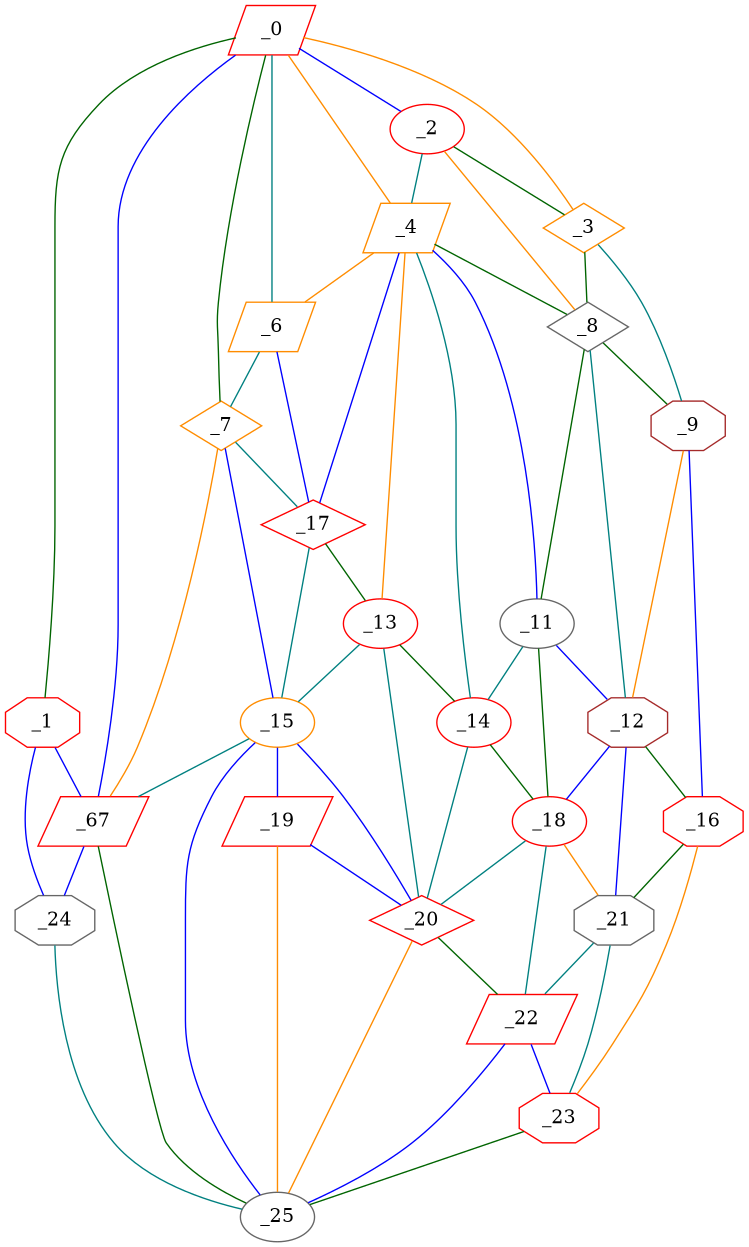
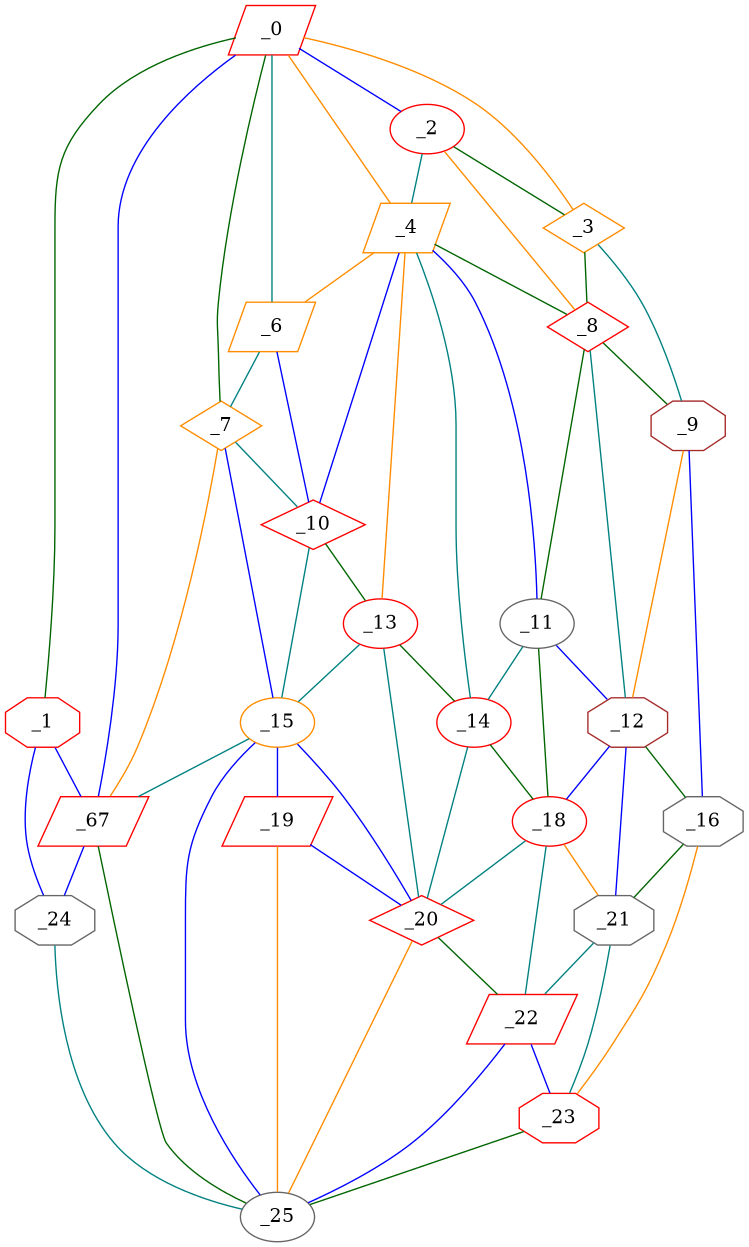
(588, 327) -> (588, 327)
(313, 525) -> (313, 525)
(703, 821) -> (703, 821)
